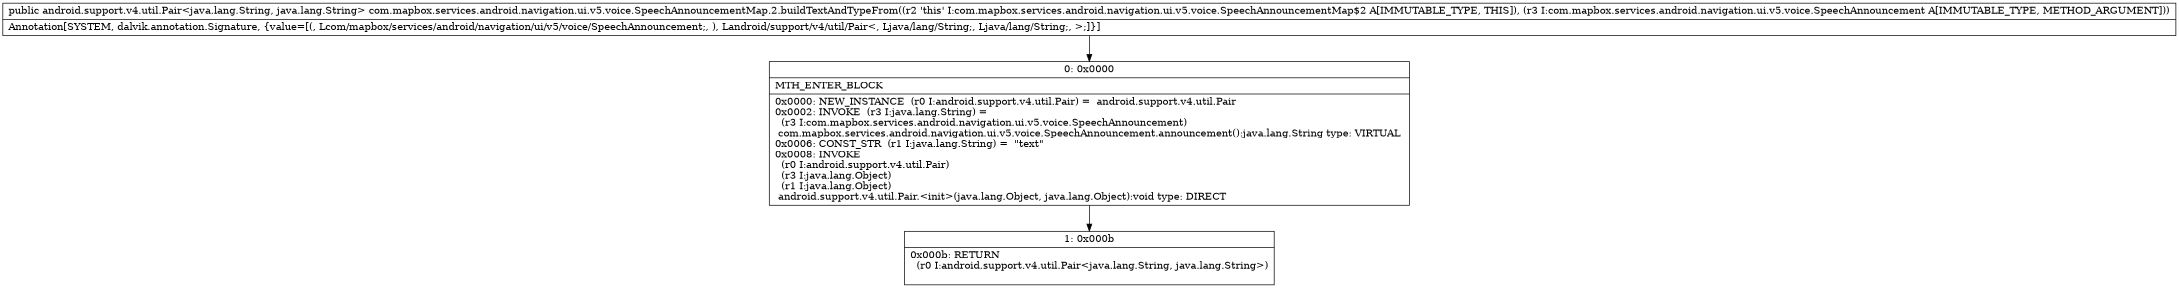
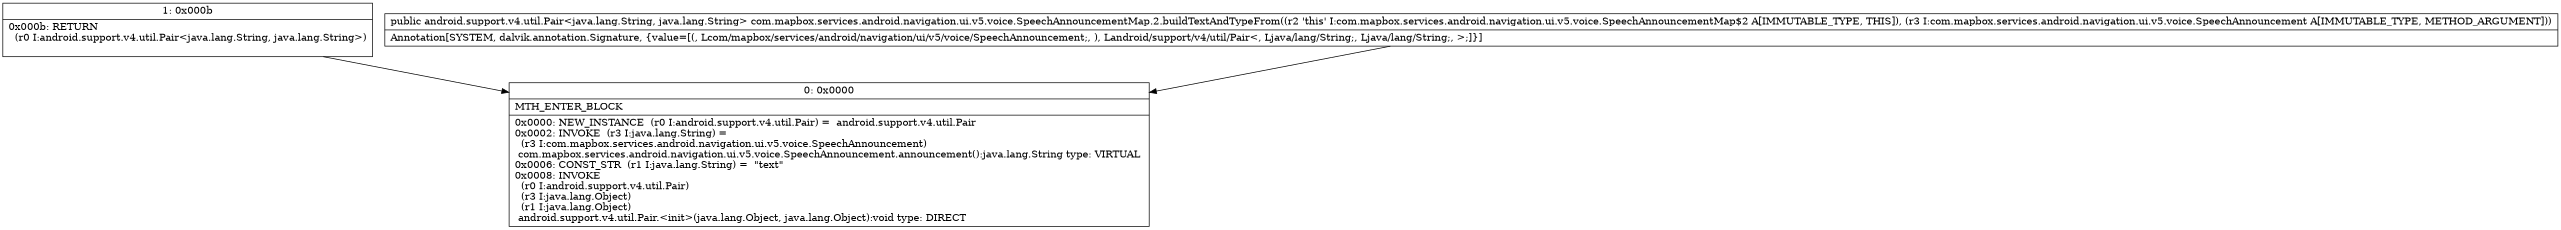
(1089, 215) -> (413, 74)
